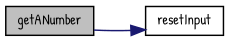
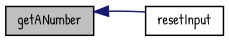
(112, 31) -> (127, 11)
